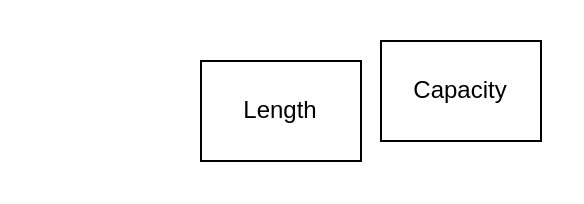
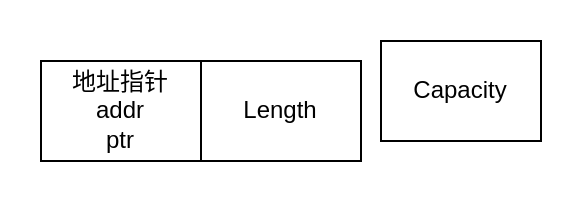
none -> (121, 111)
